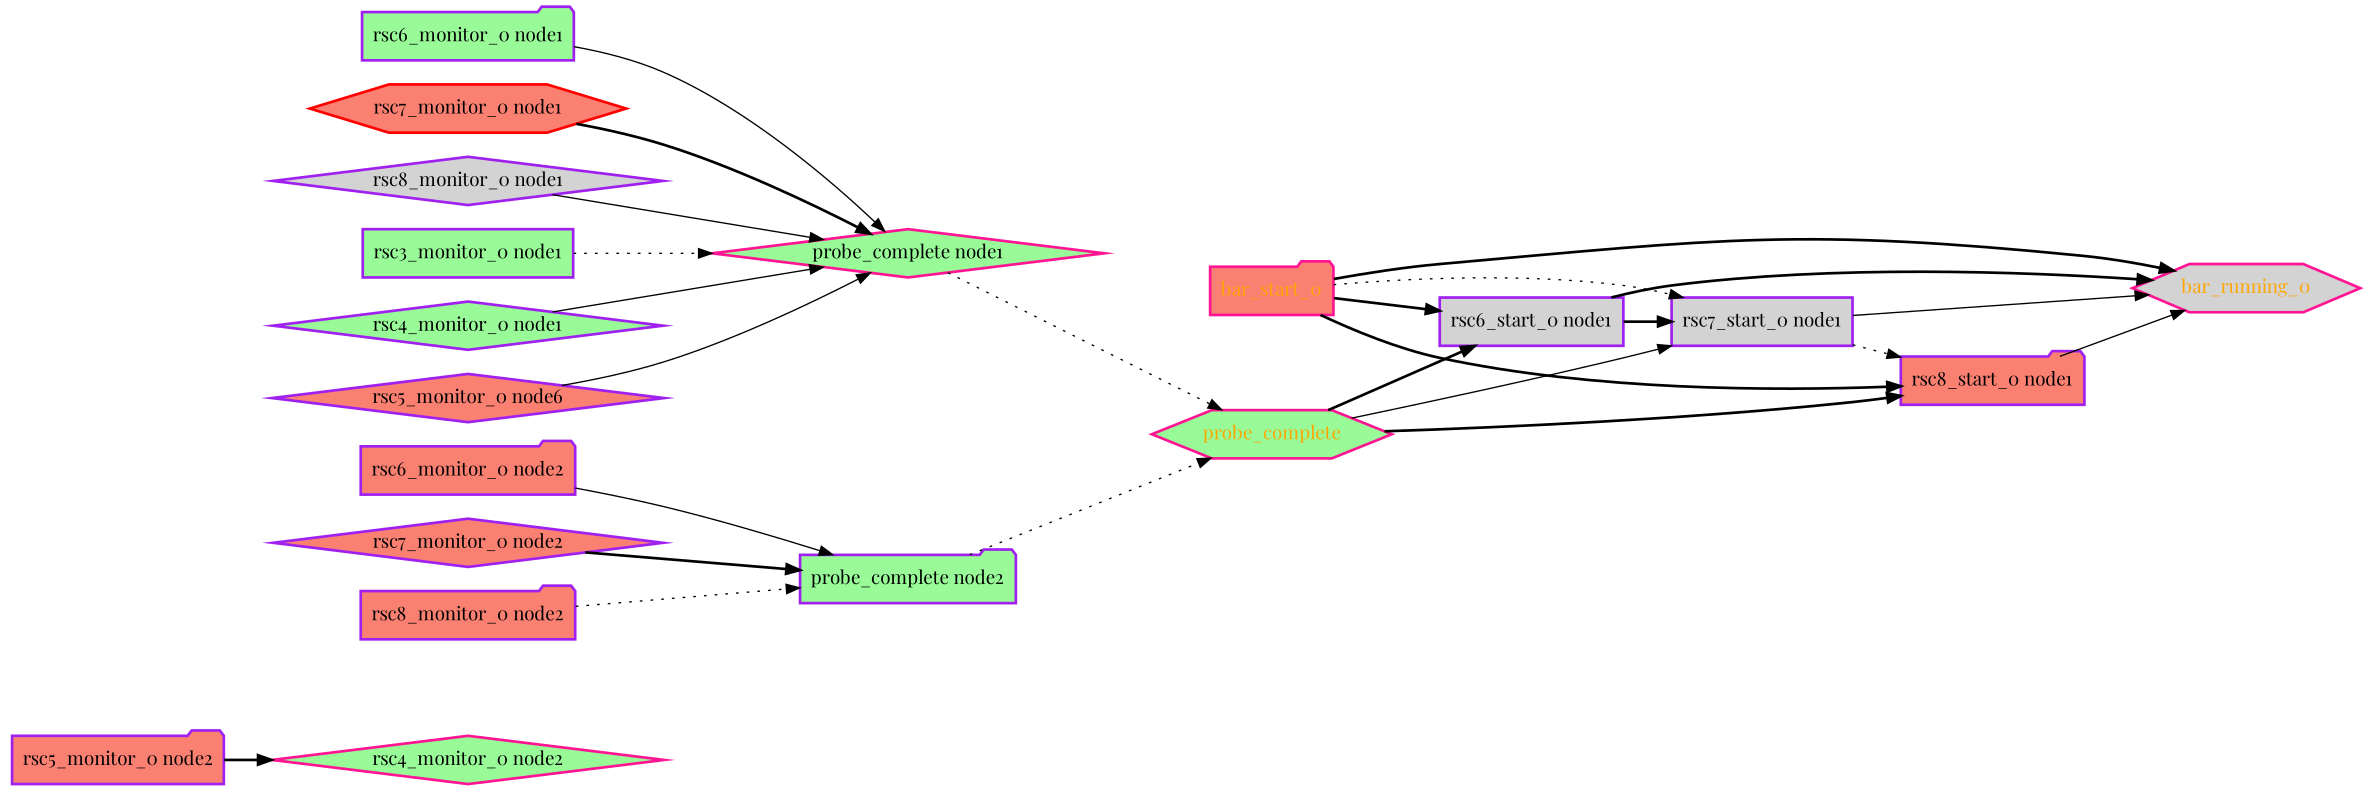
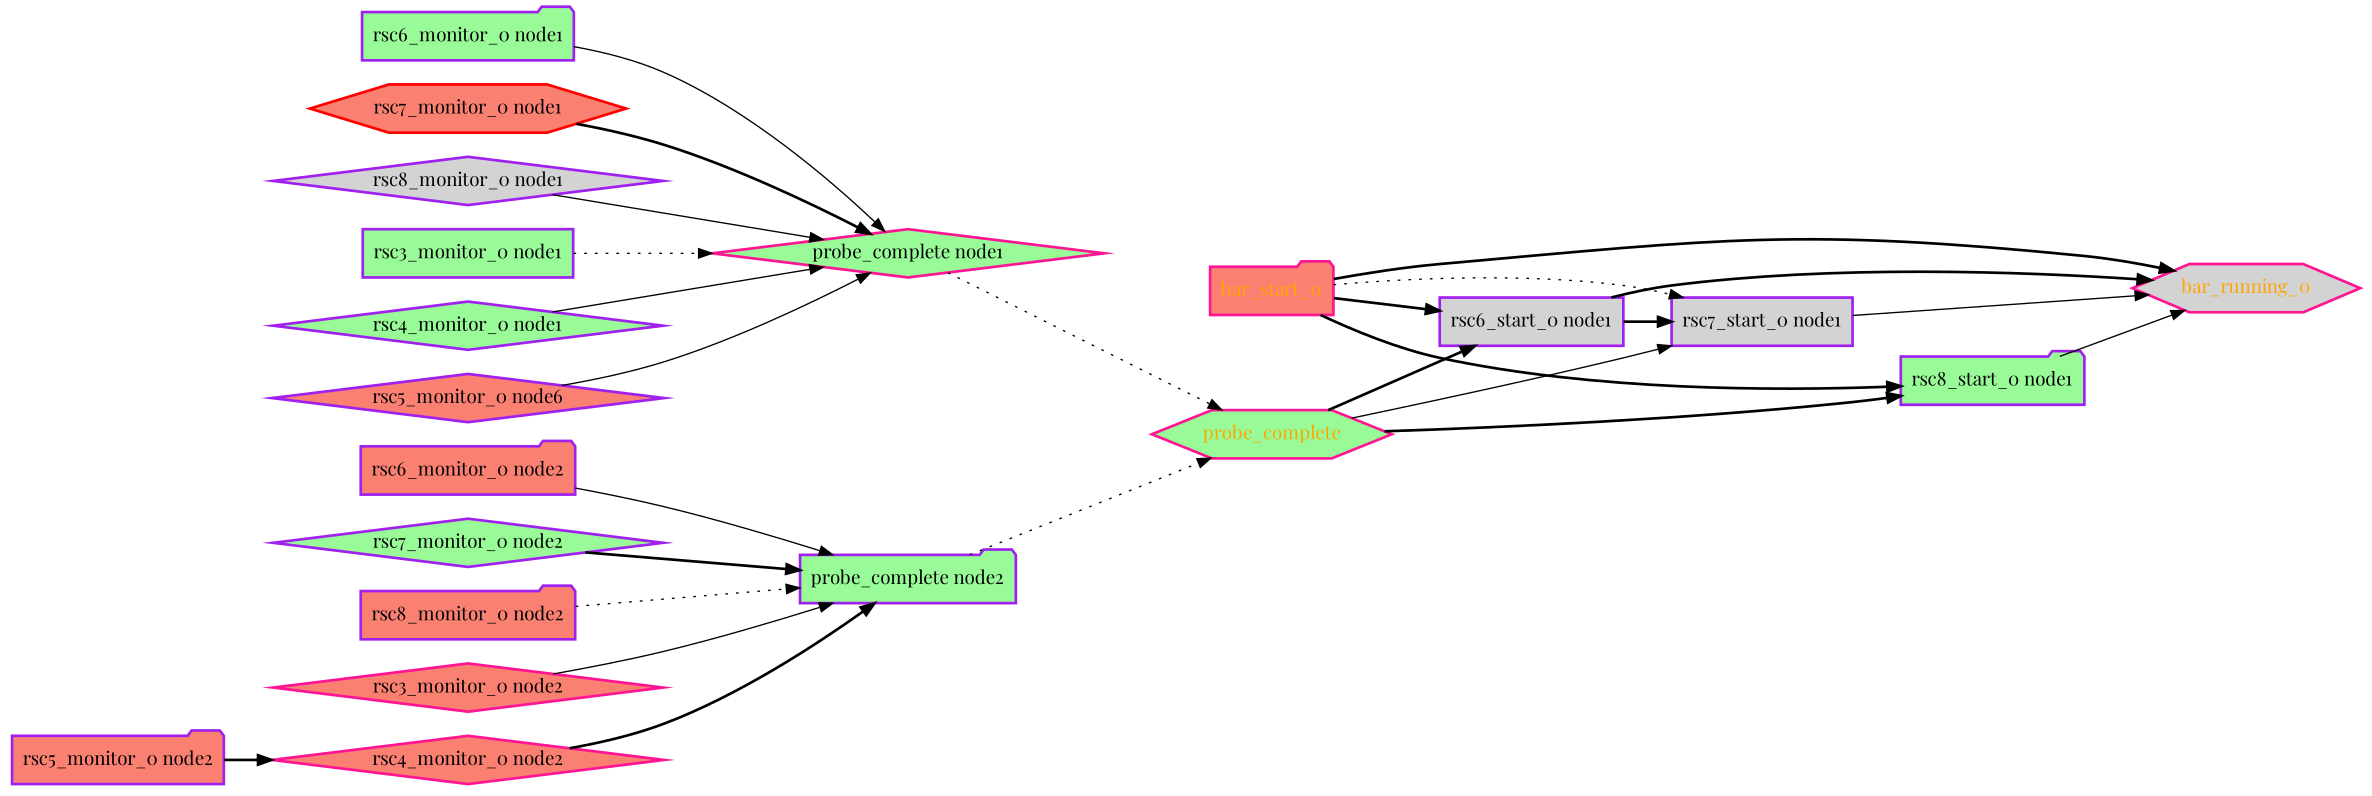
(1870, 349) -> none
(1993, 381) -> (1993, 381)
(468, 543) -> (468, 543)
none -> (468, 688)
none -> (724, 697)
(468, 760) -> (468, 760)
